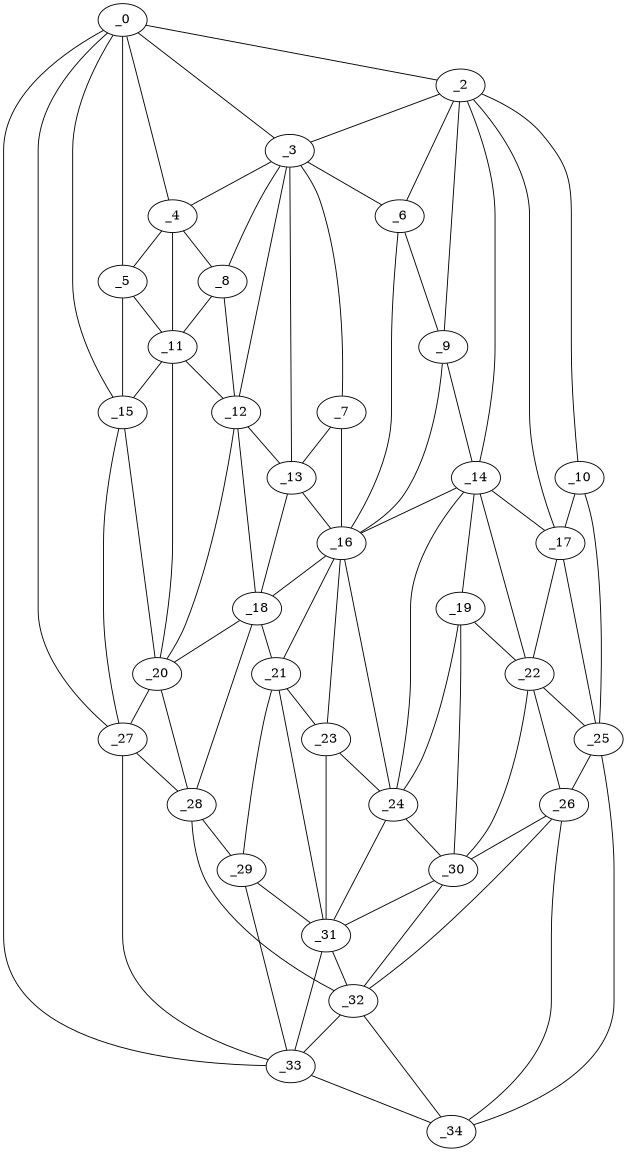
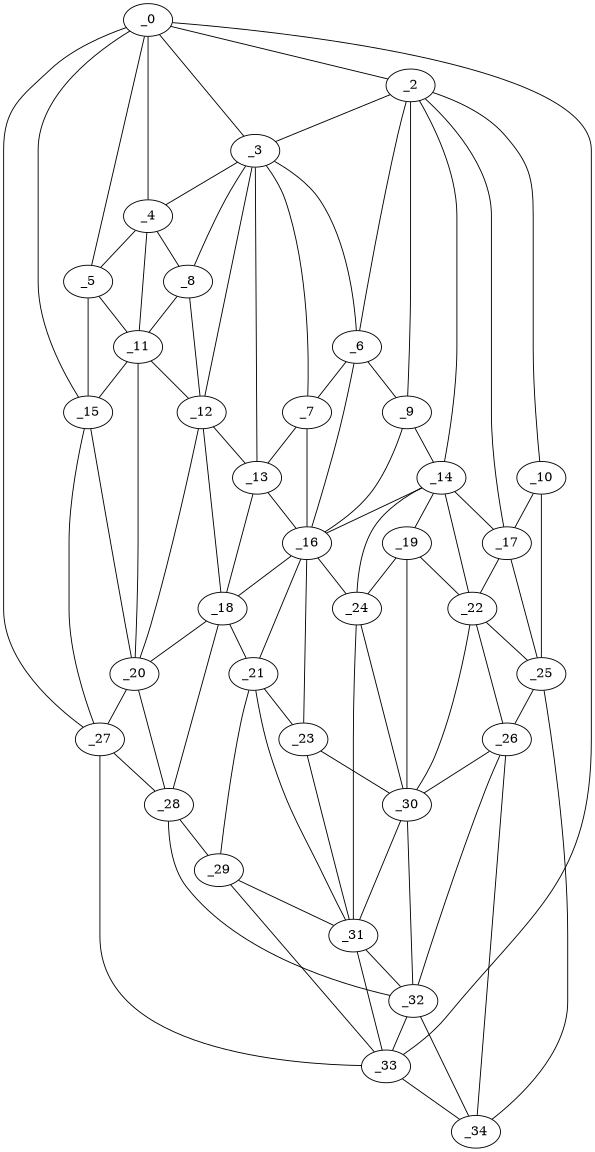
none -> (332, 380)
(360, 772) -> (360, 775)
